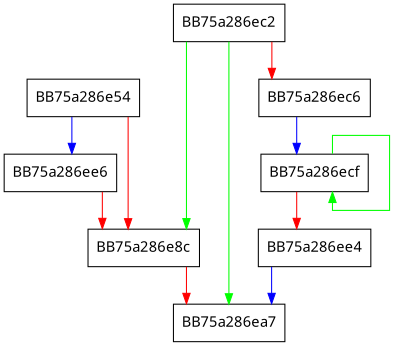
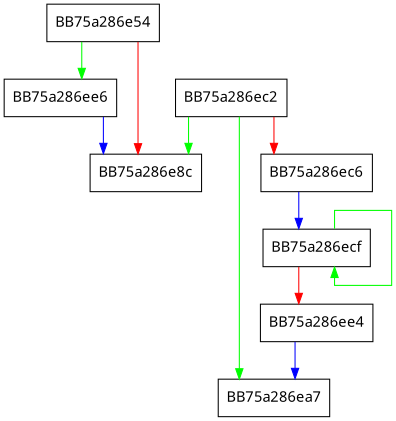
(72, 130) -> (82, 55)
(102, 205) -> (103, 130)
(186, 280) -> none
